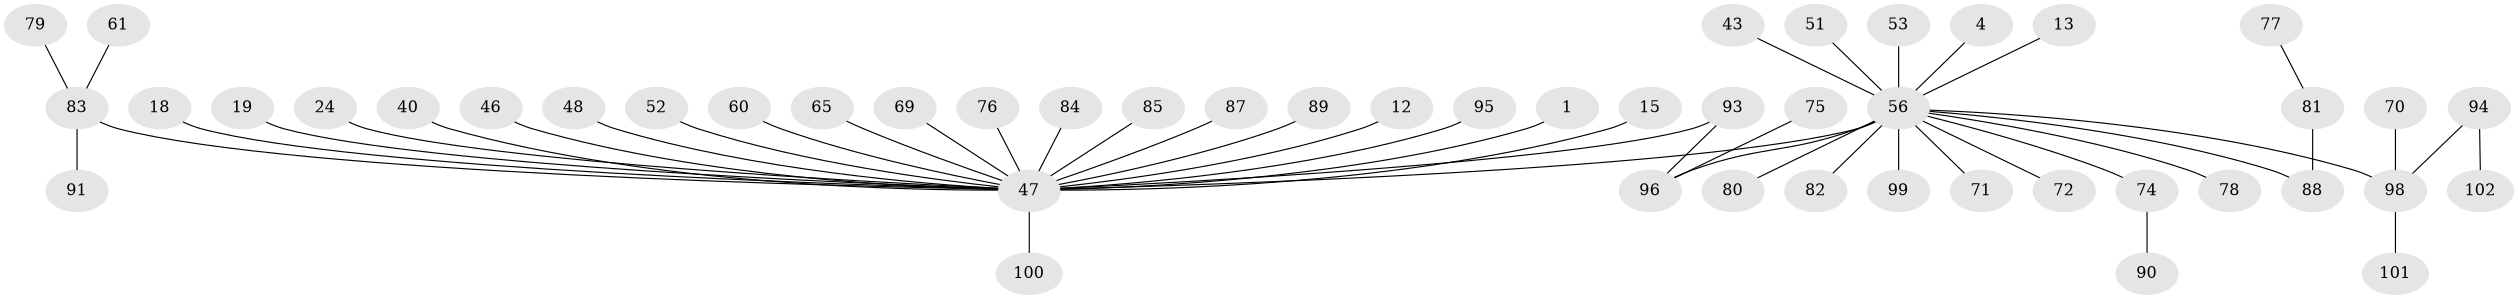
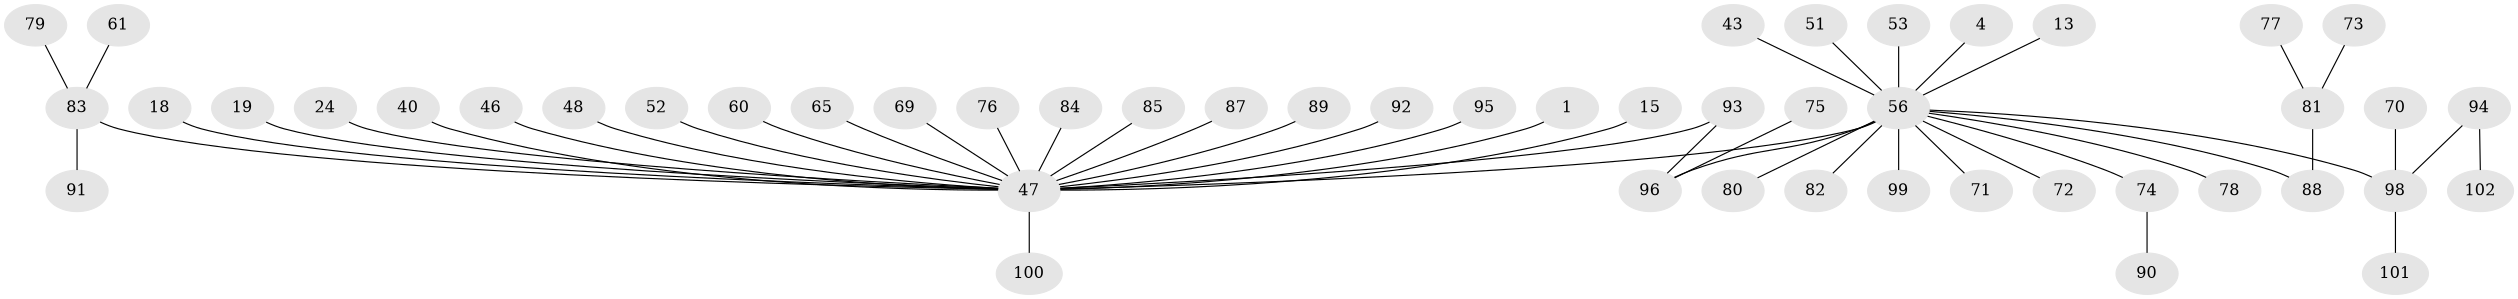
none -> (2354, 25)
(1402, 108) -> (1402, 108)
